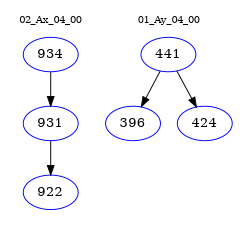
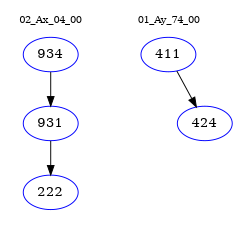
(169, 21) -> (169, 21)
(168, 55) -> (168, 55)
(133, 123) -> none
(51, 192) -> (51, 192)
